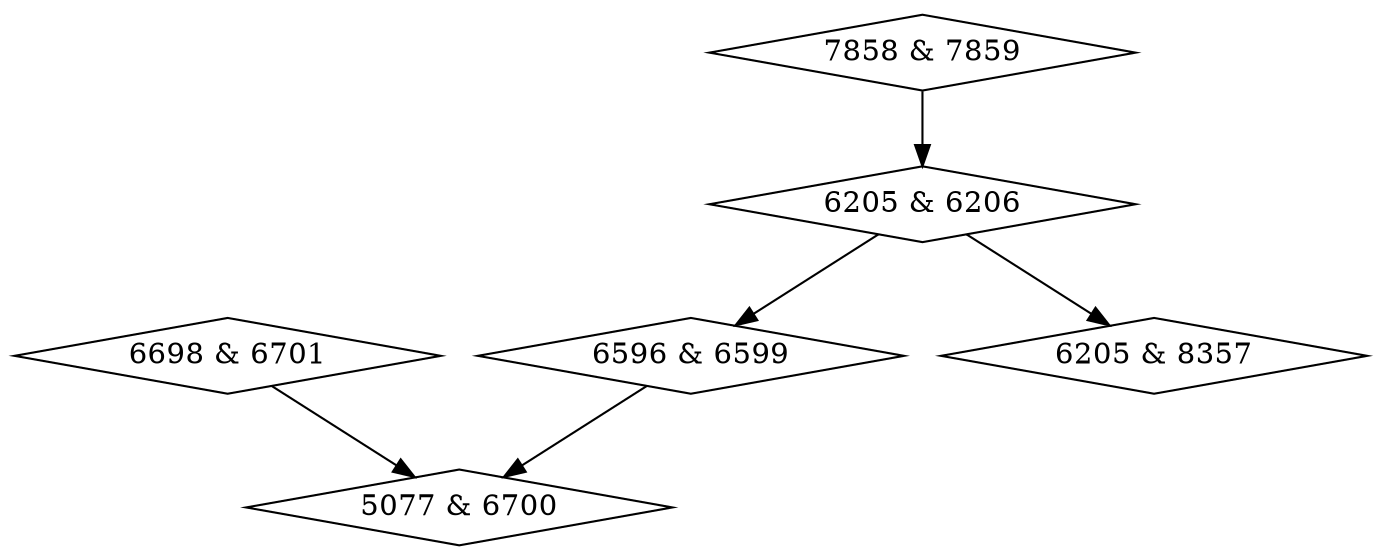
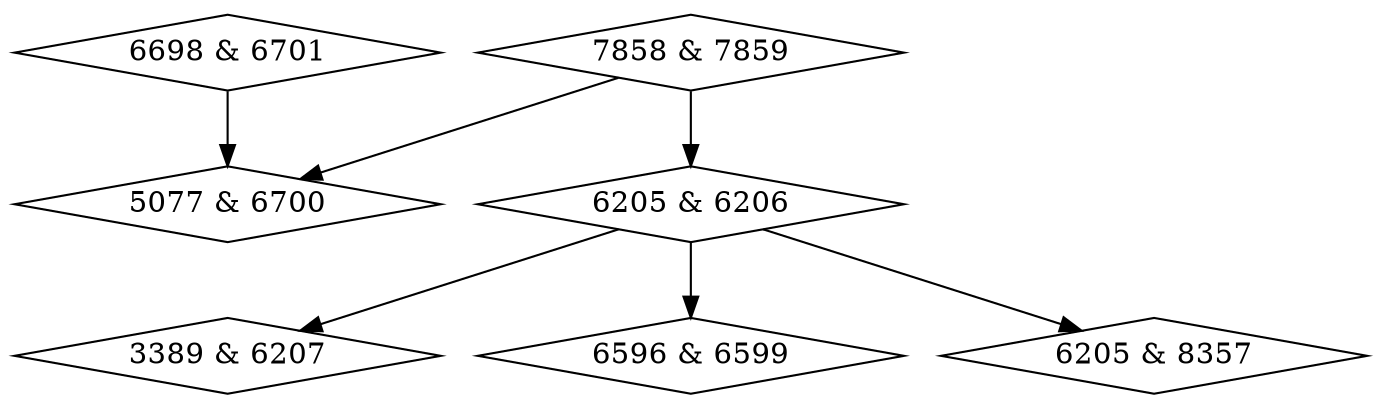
none -> (228, 356)
(584, 426) -> (469, 125)
